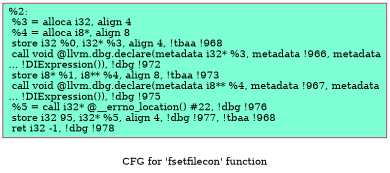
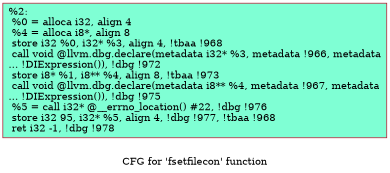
(70, 22) -> (70, 22)
